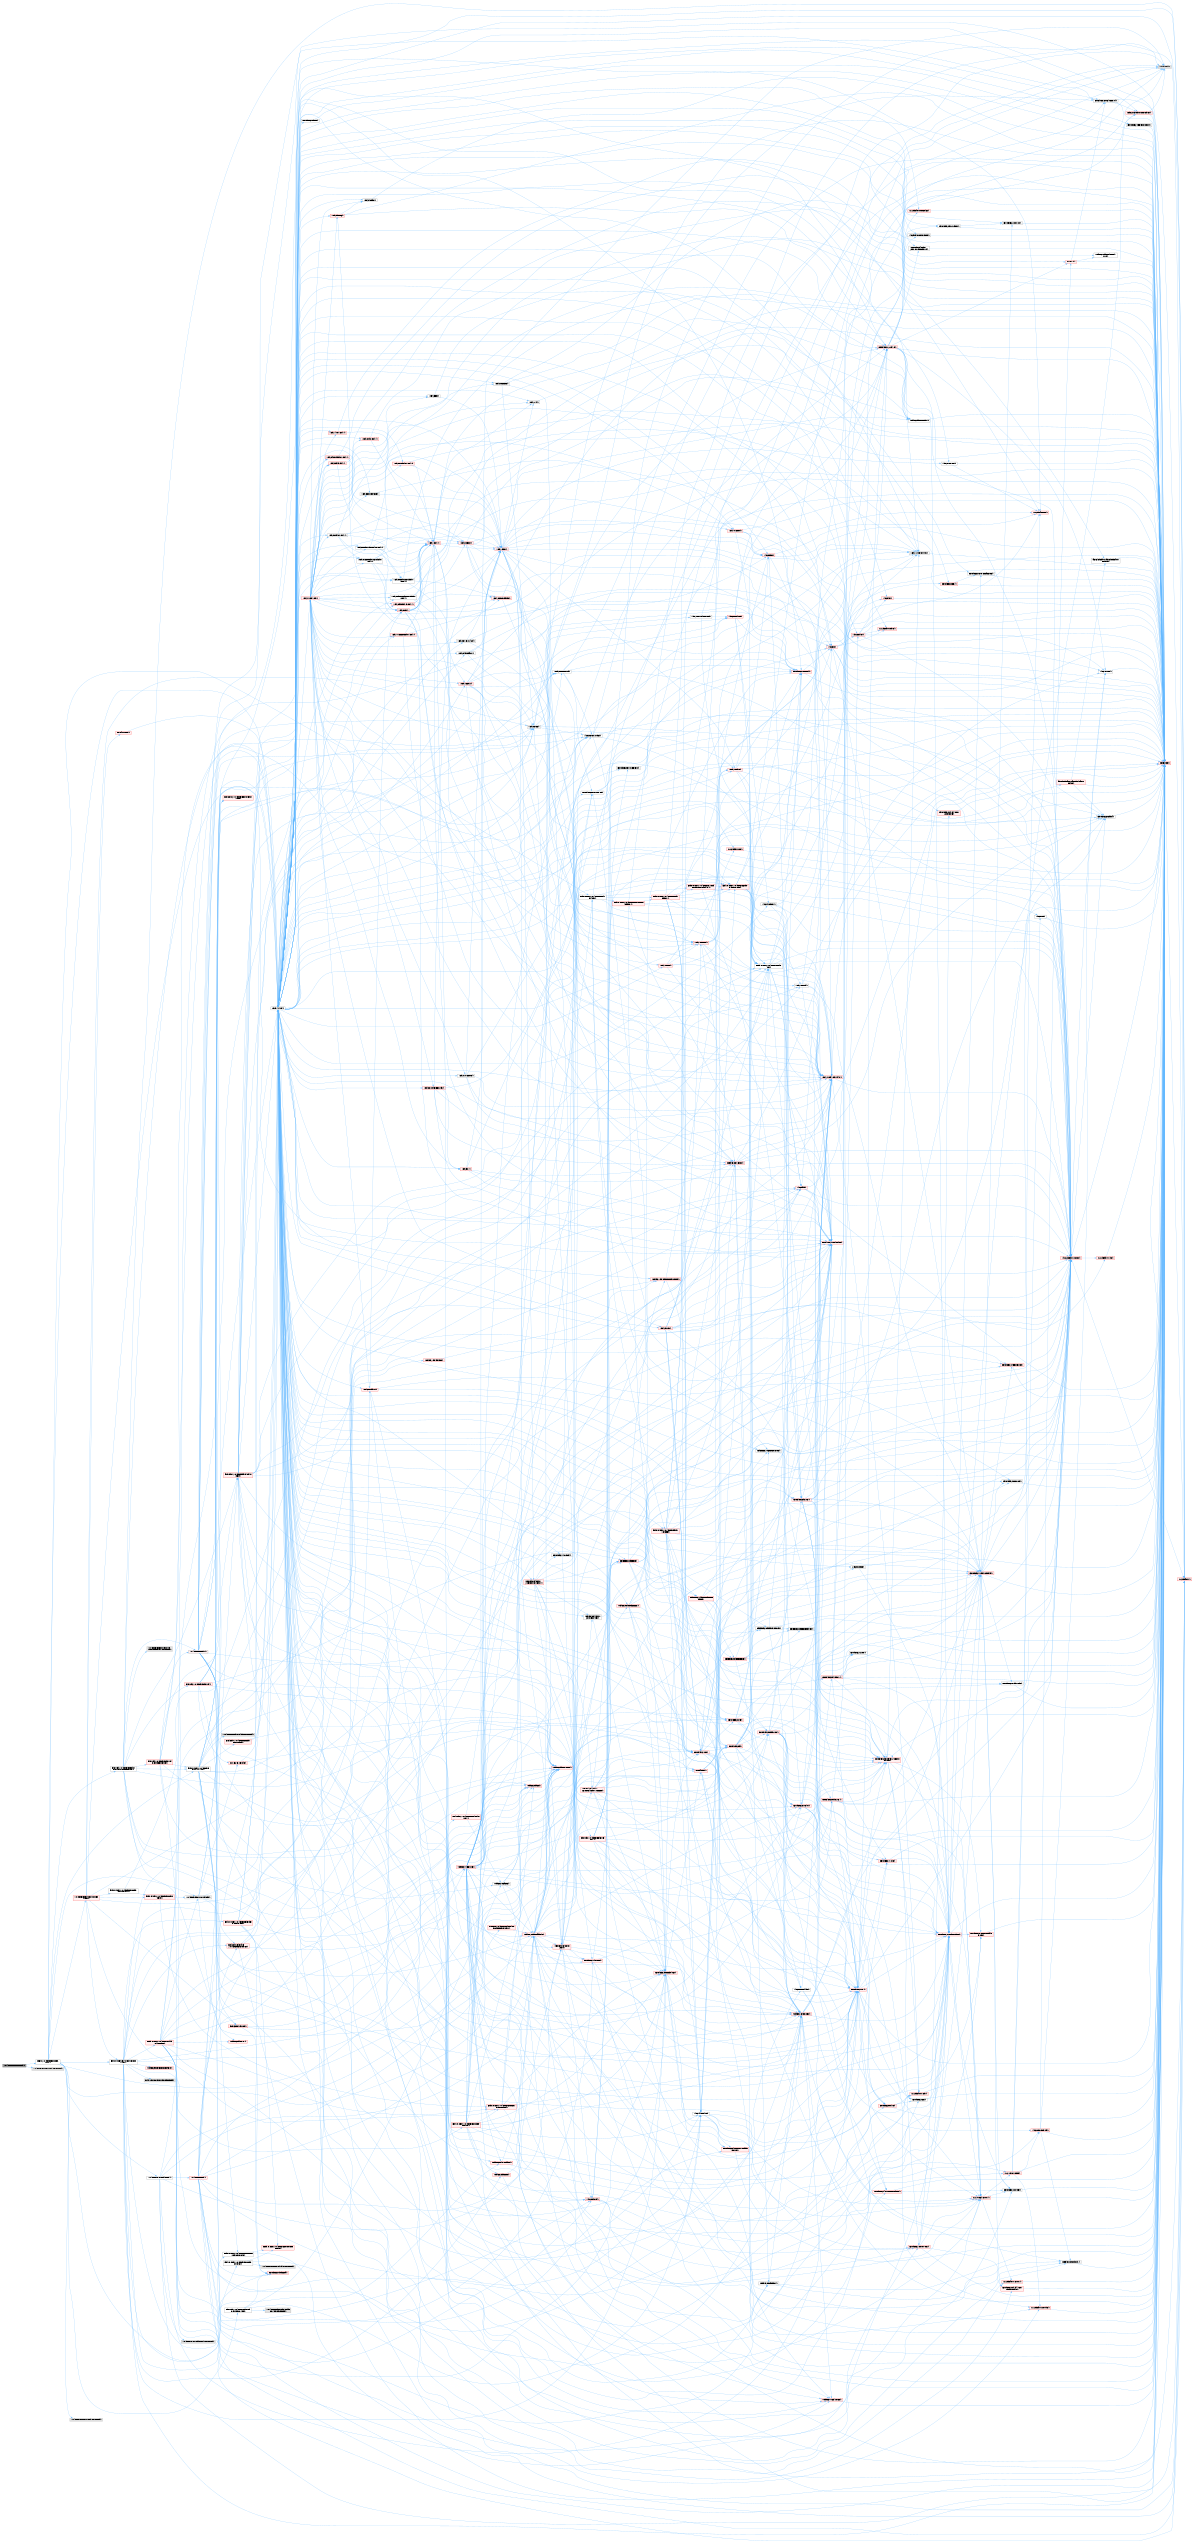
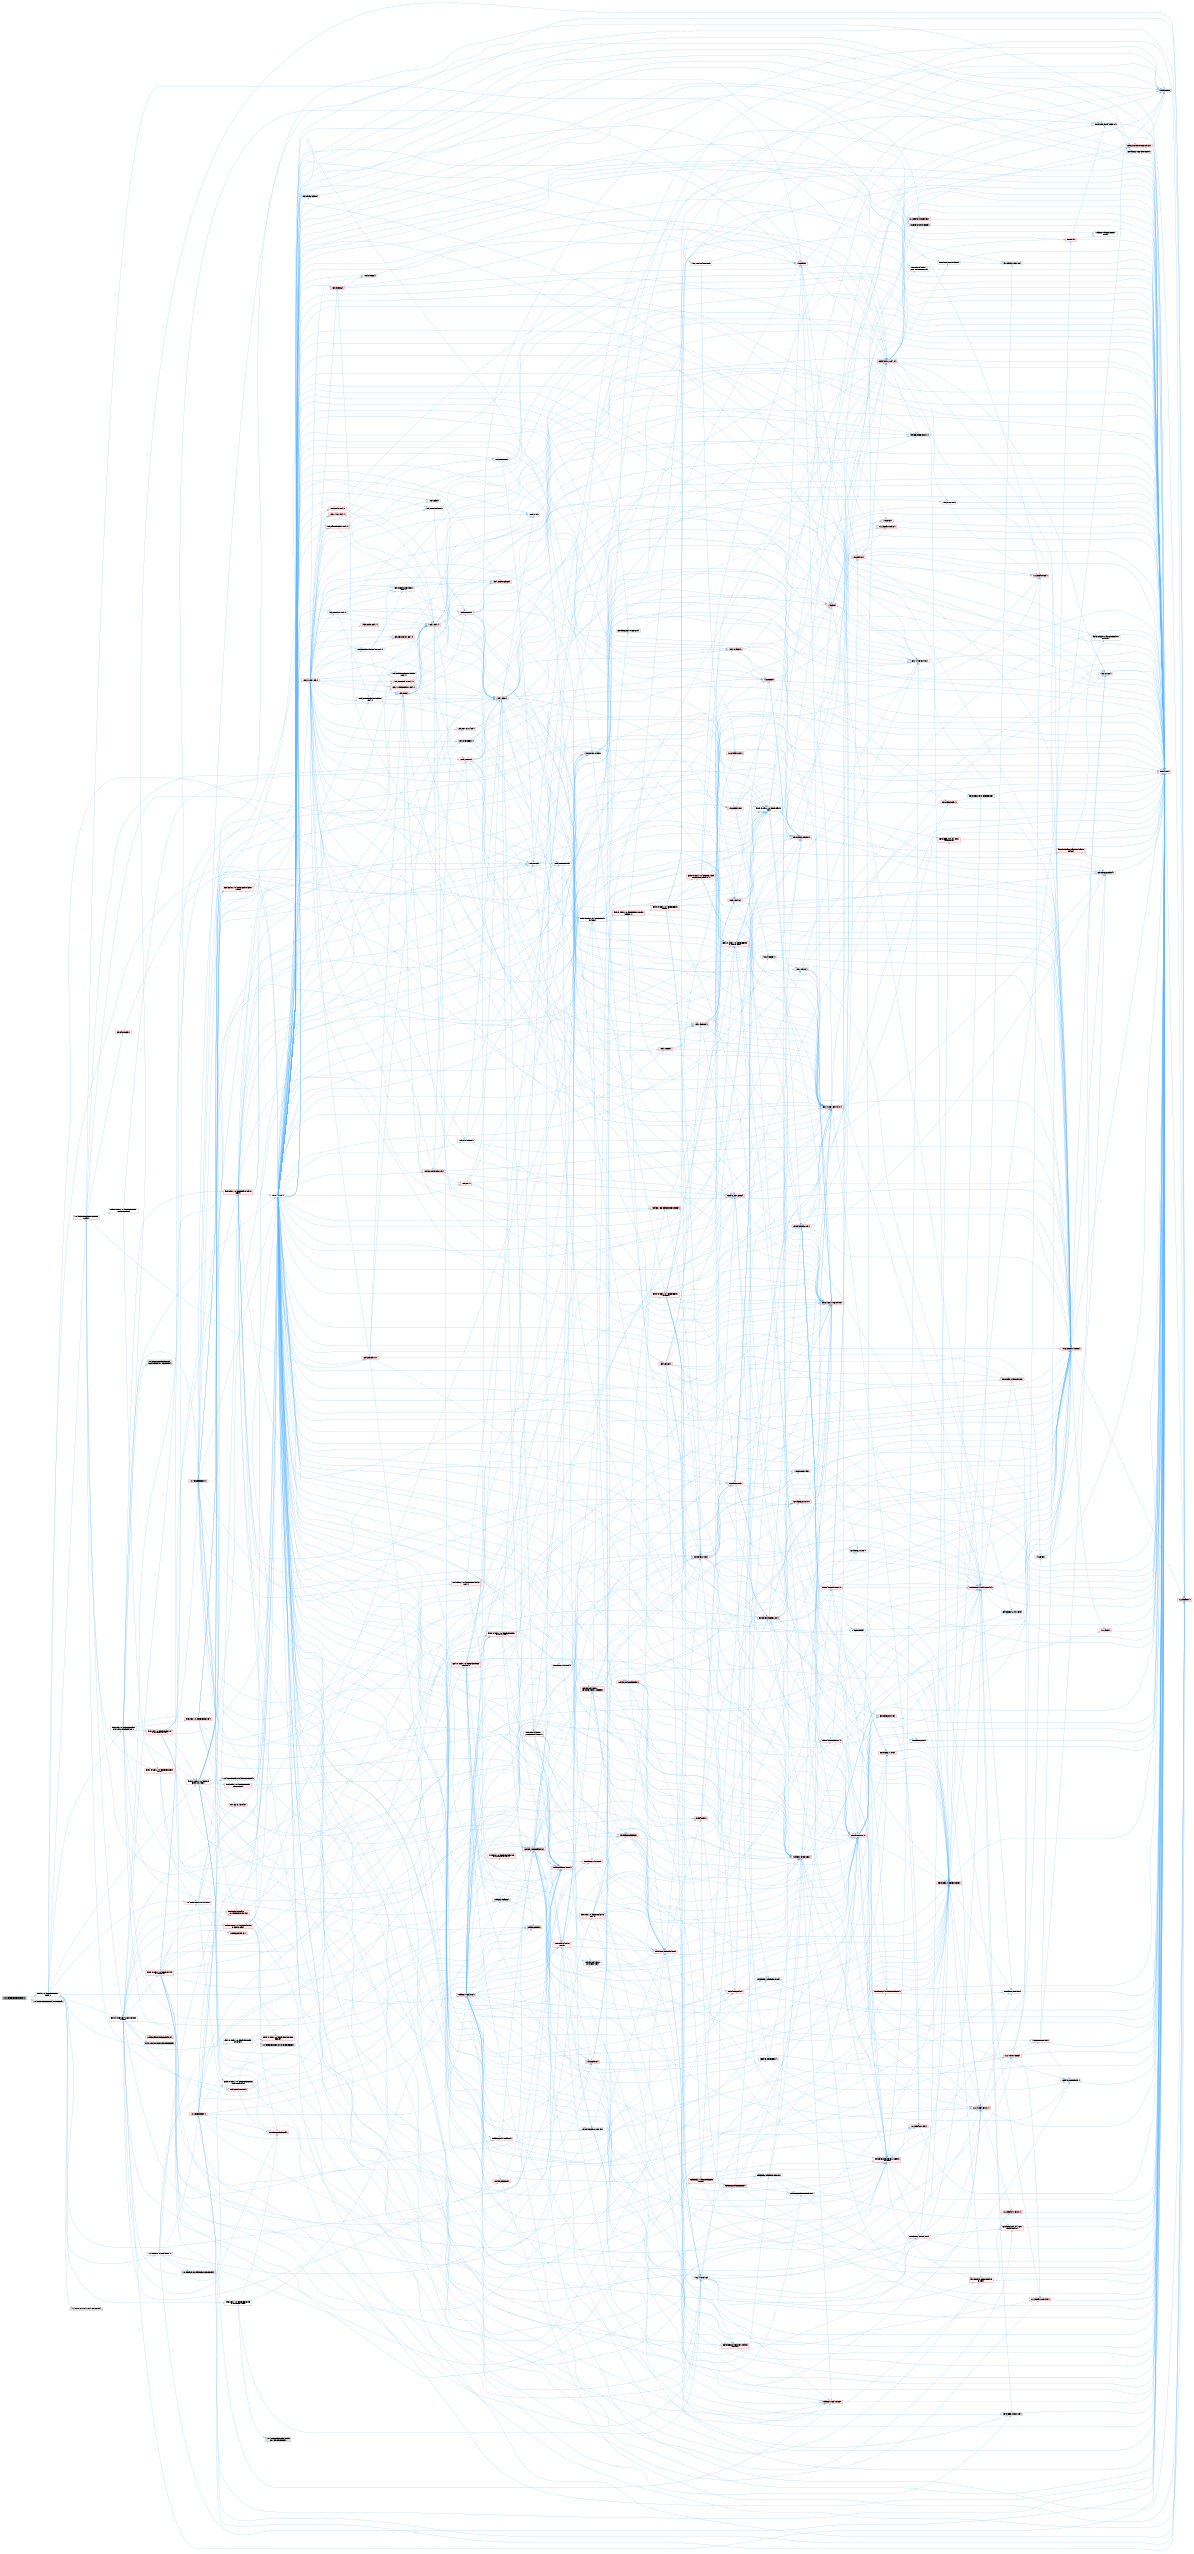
(1106, 1258) -> (1106, 1631)
(434, 1360) -> none
